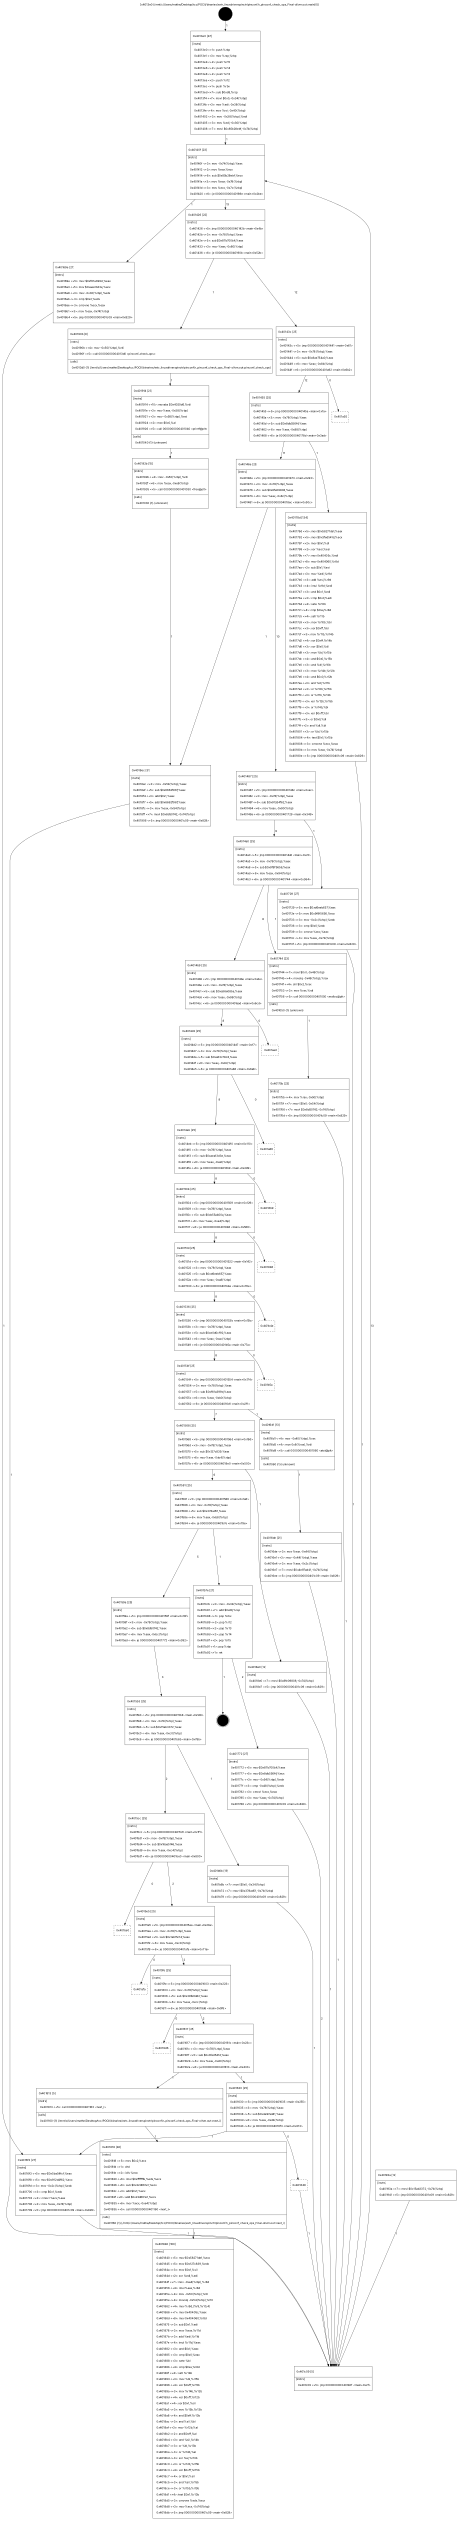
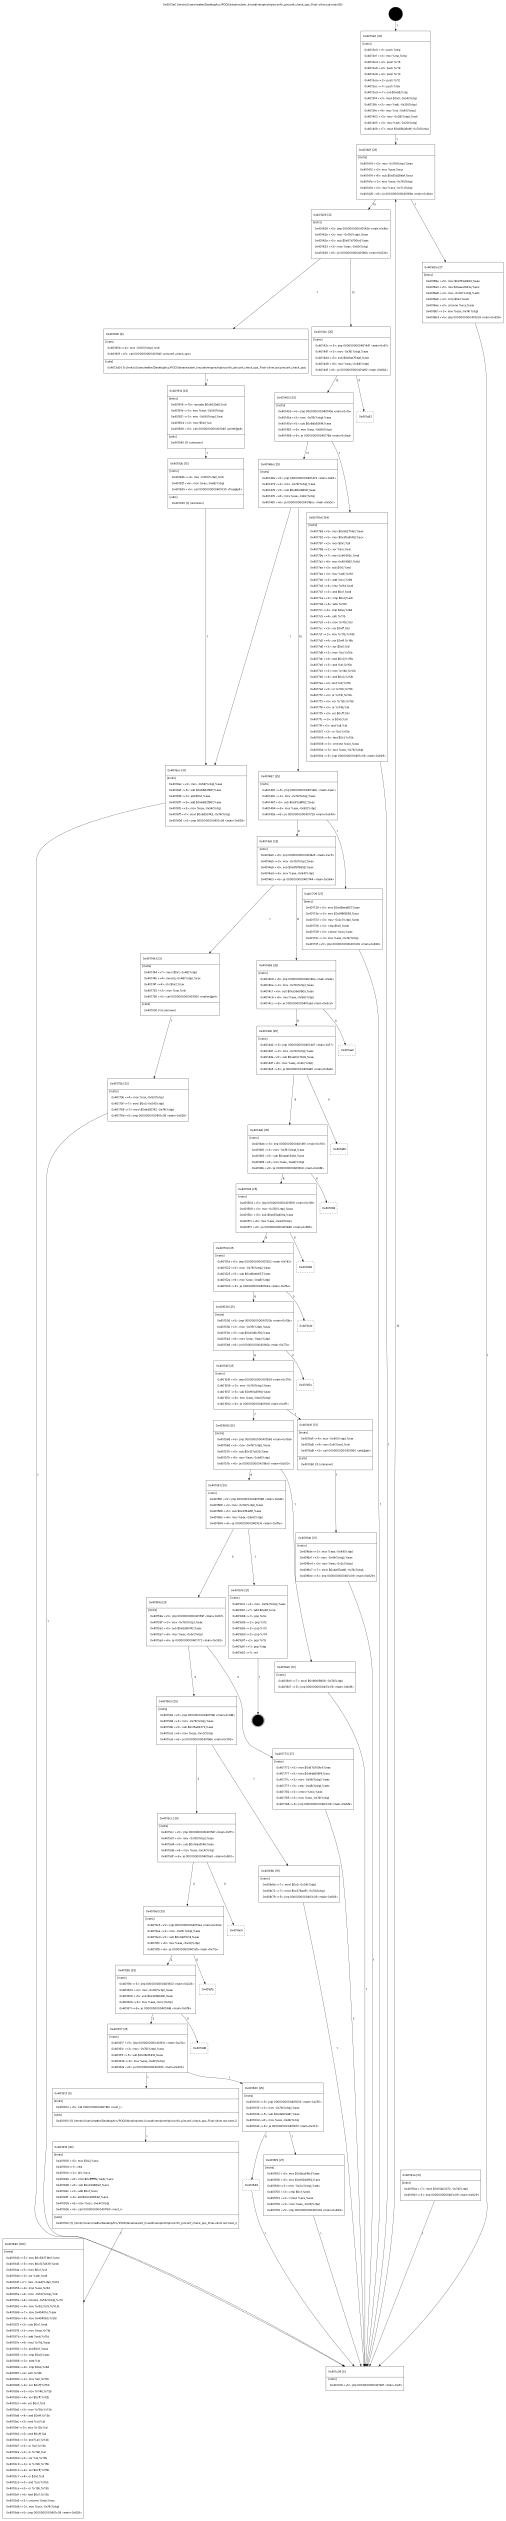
(3, 1225) -> (486, 1361)
(244, 1703) -> (241, 1704)
